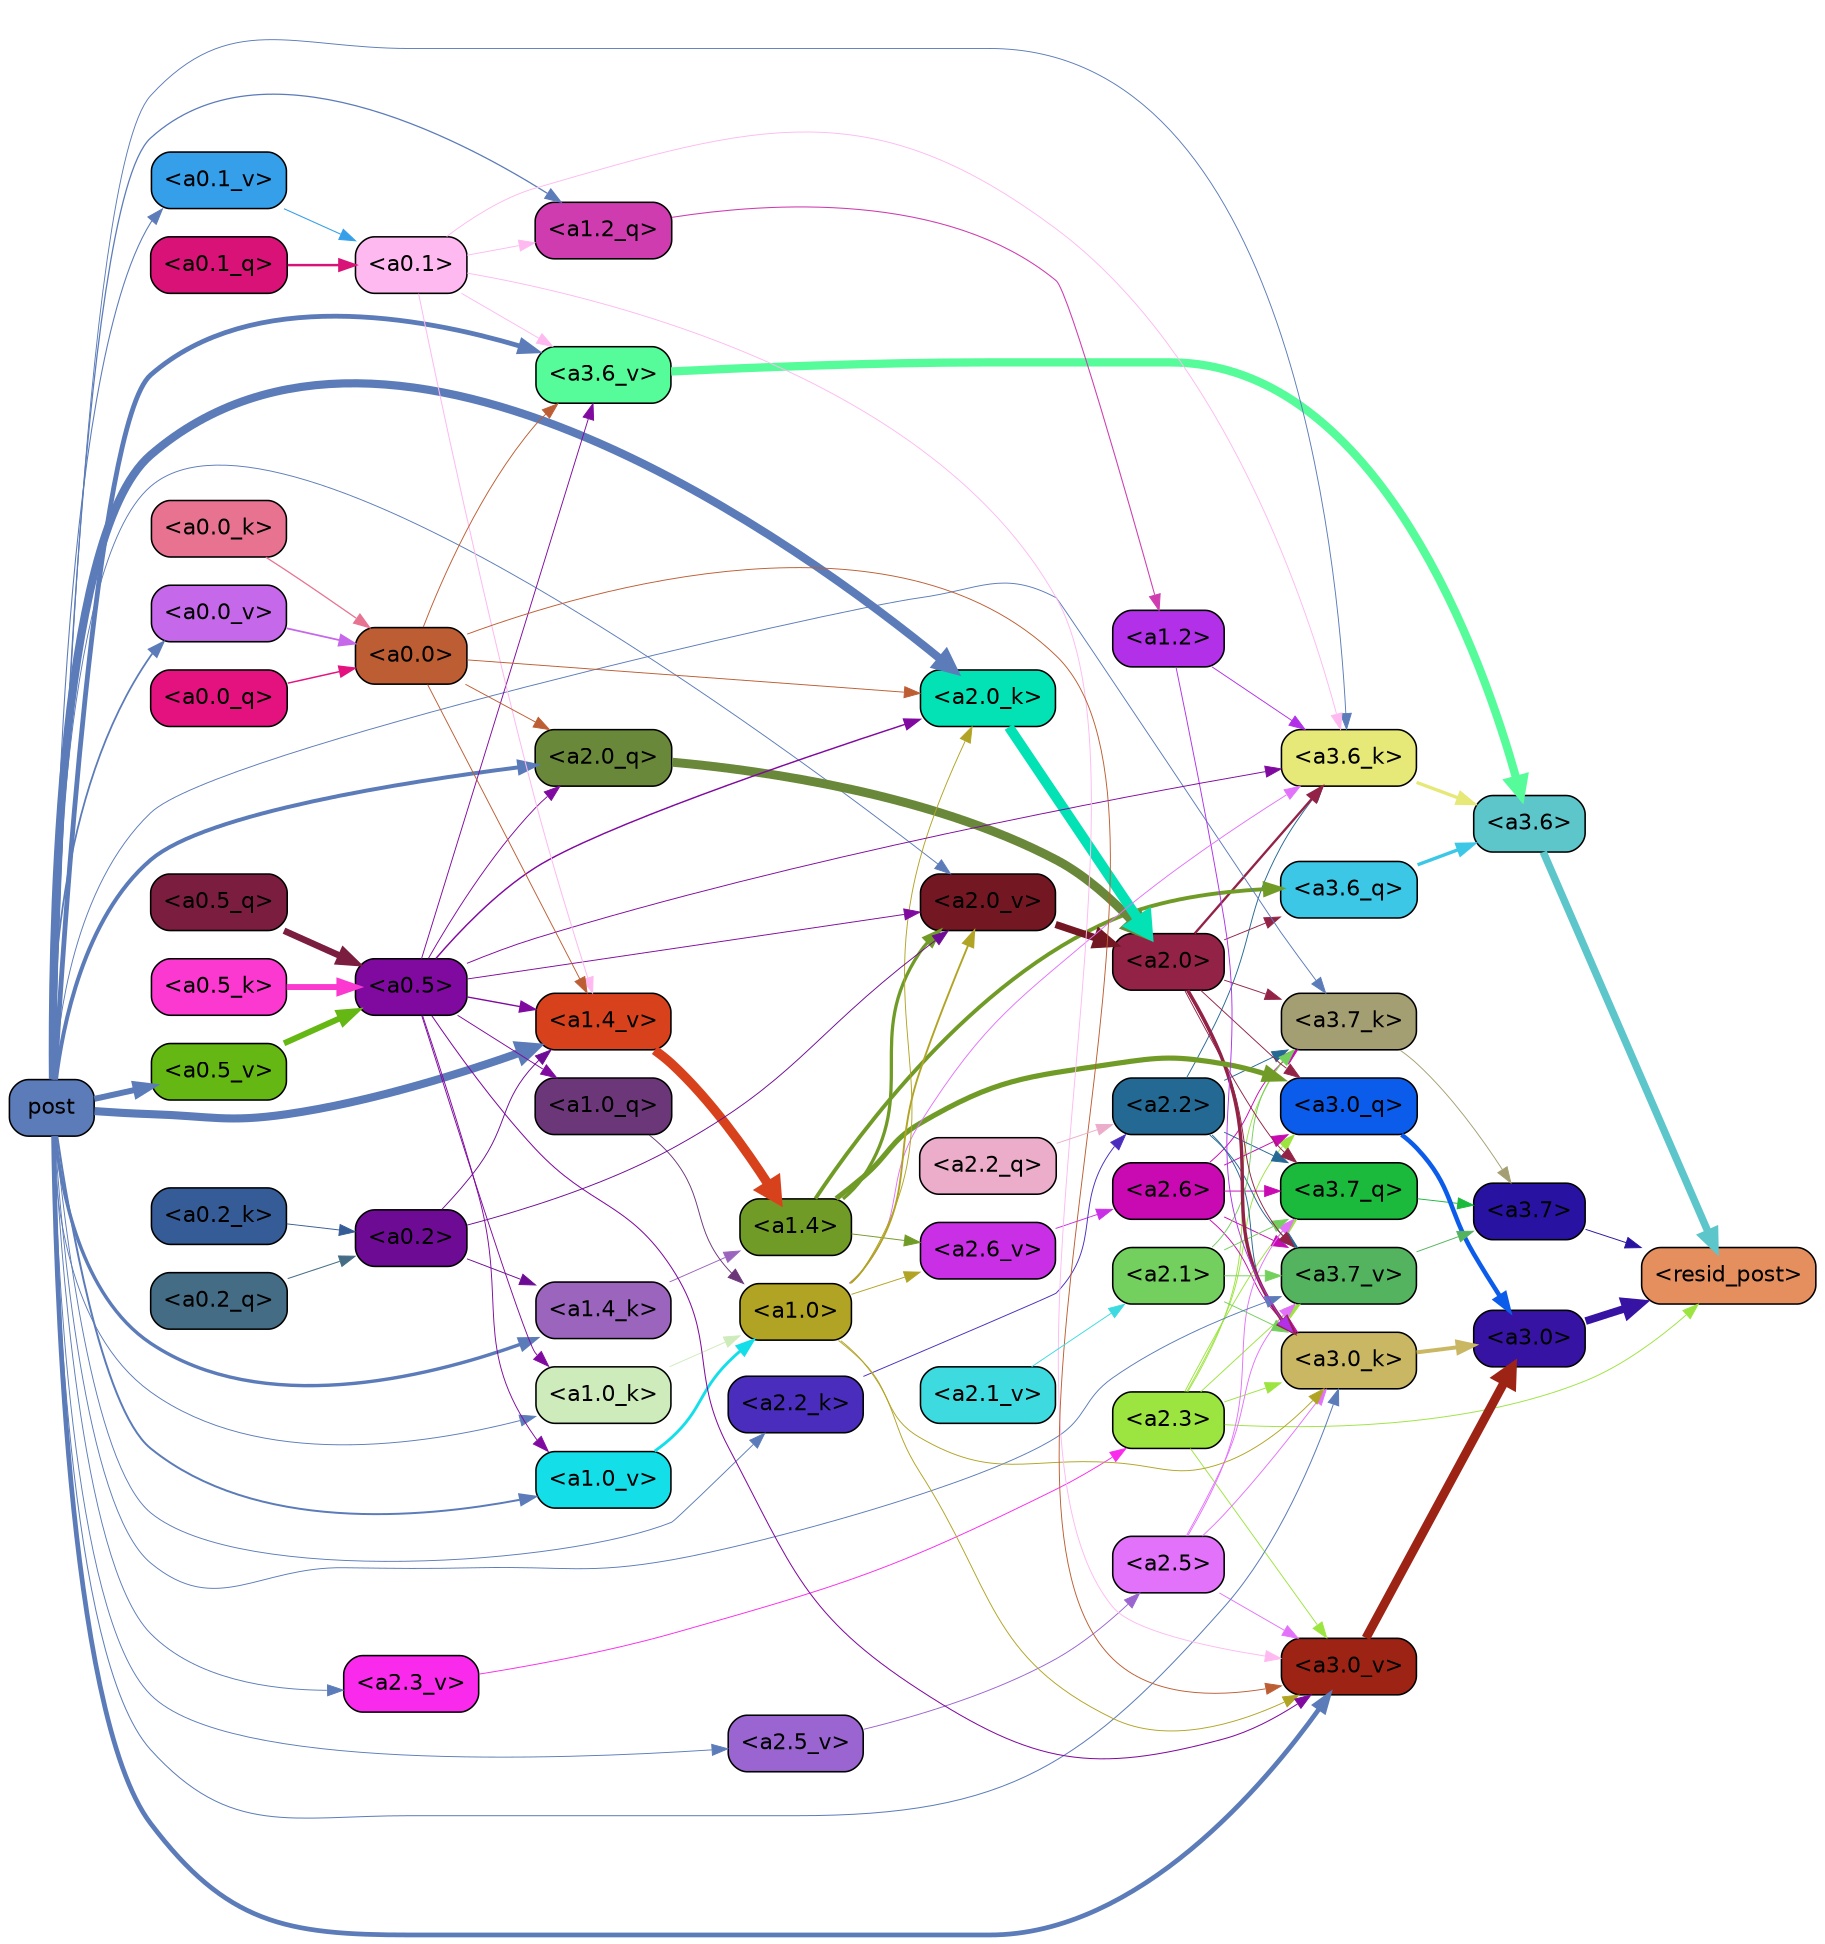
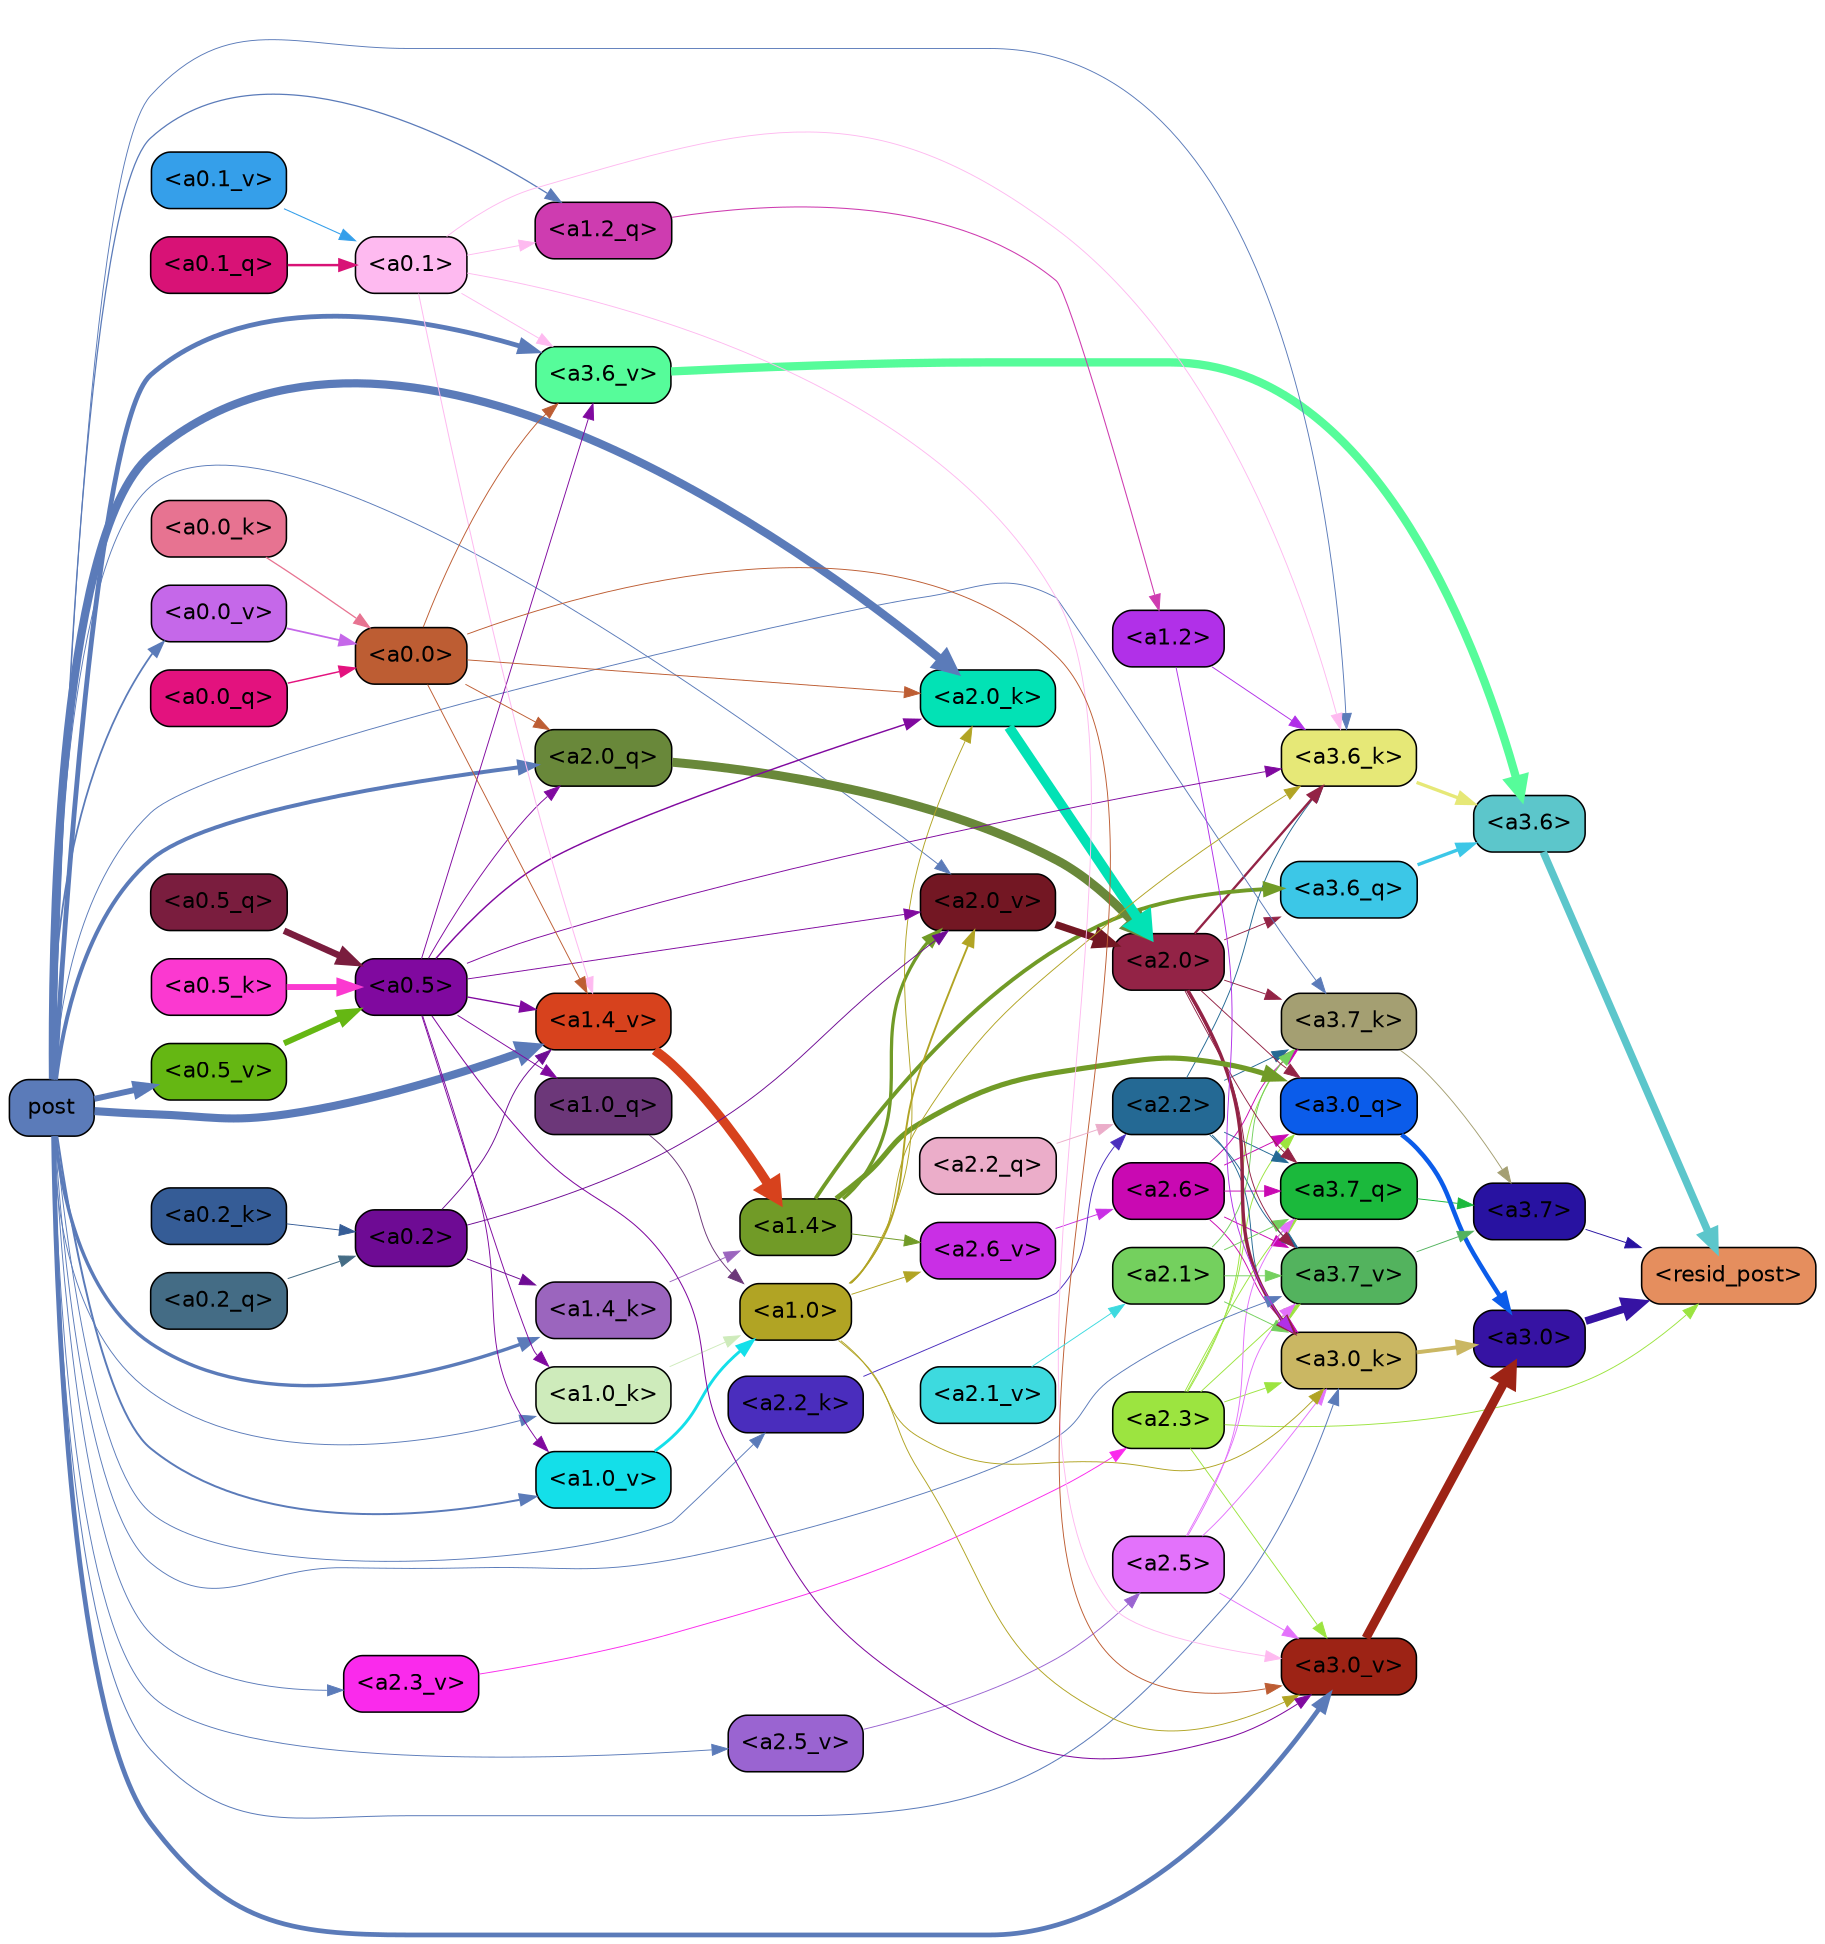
(68, 645) -> none
(1019, 1000) -> (1019, 1000)
